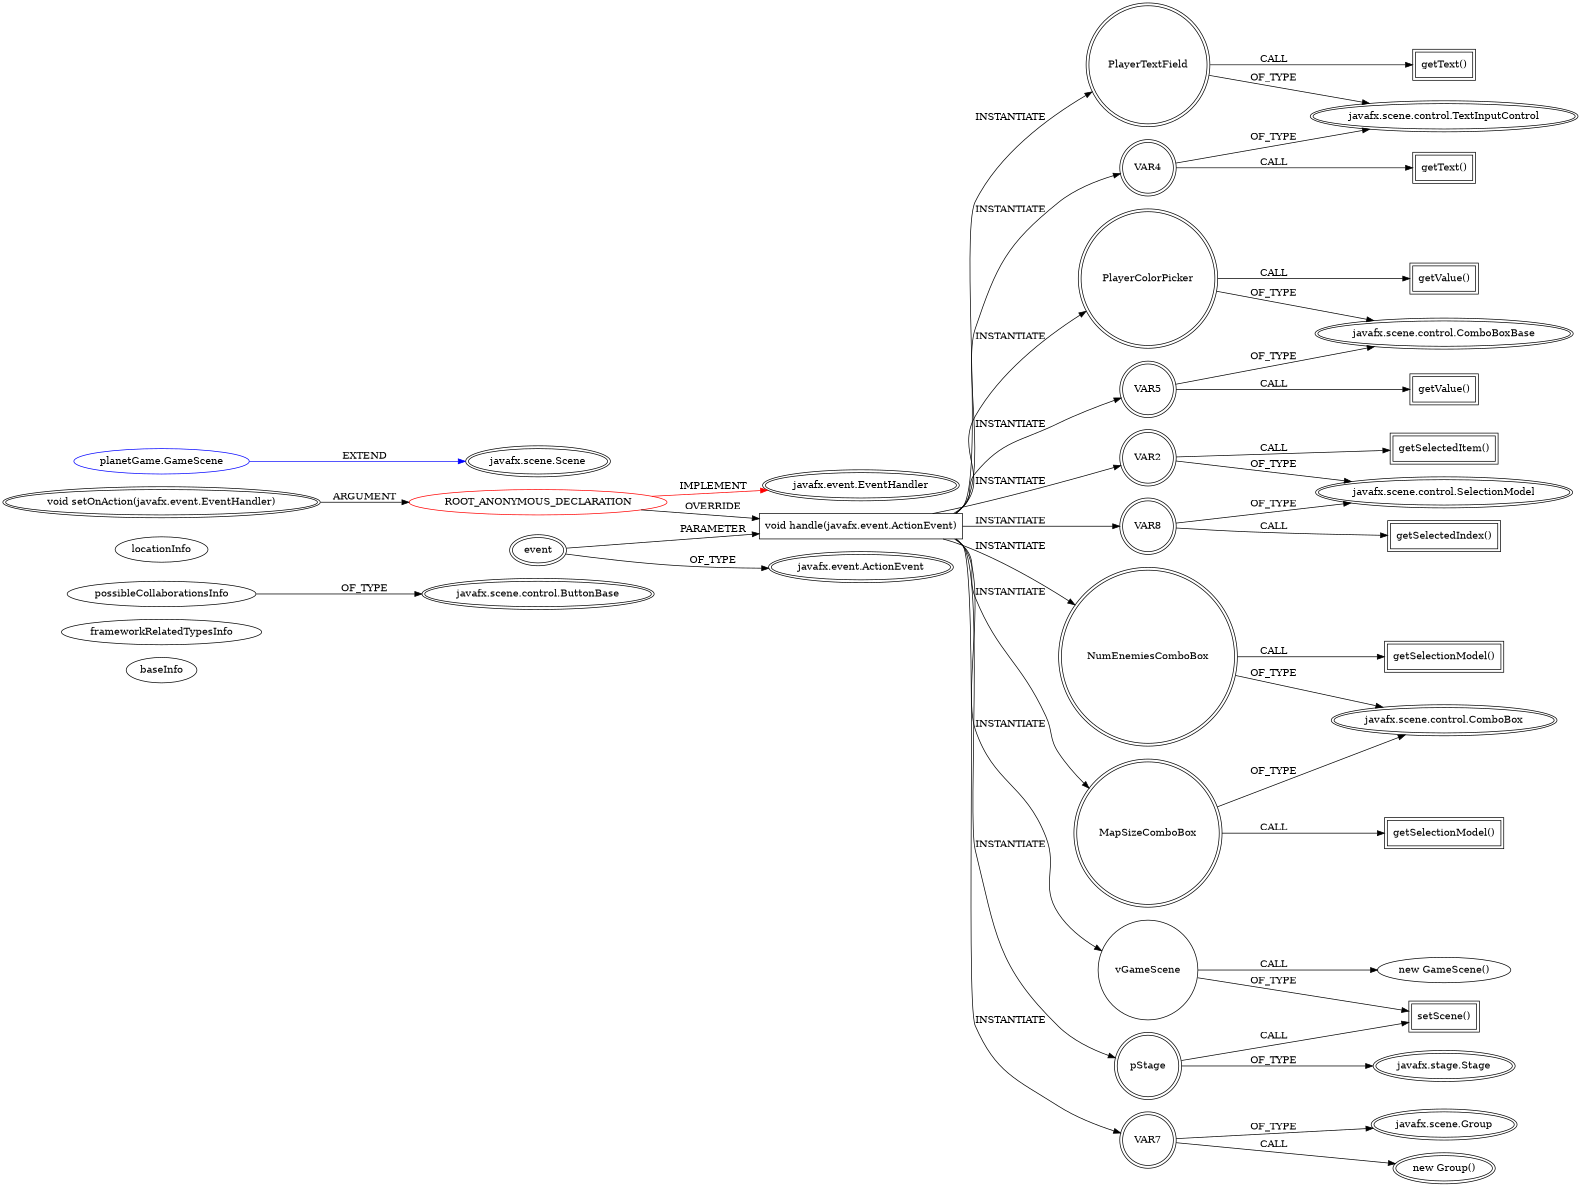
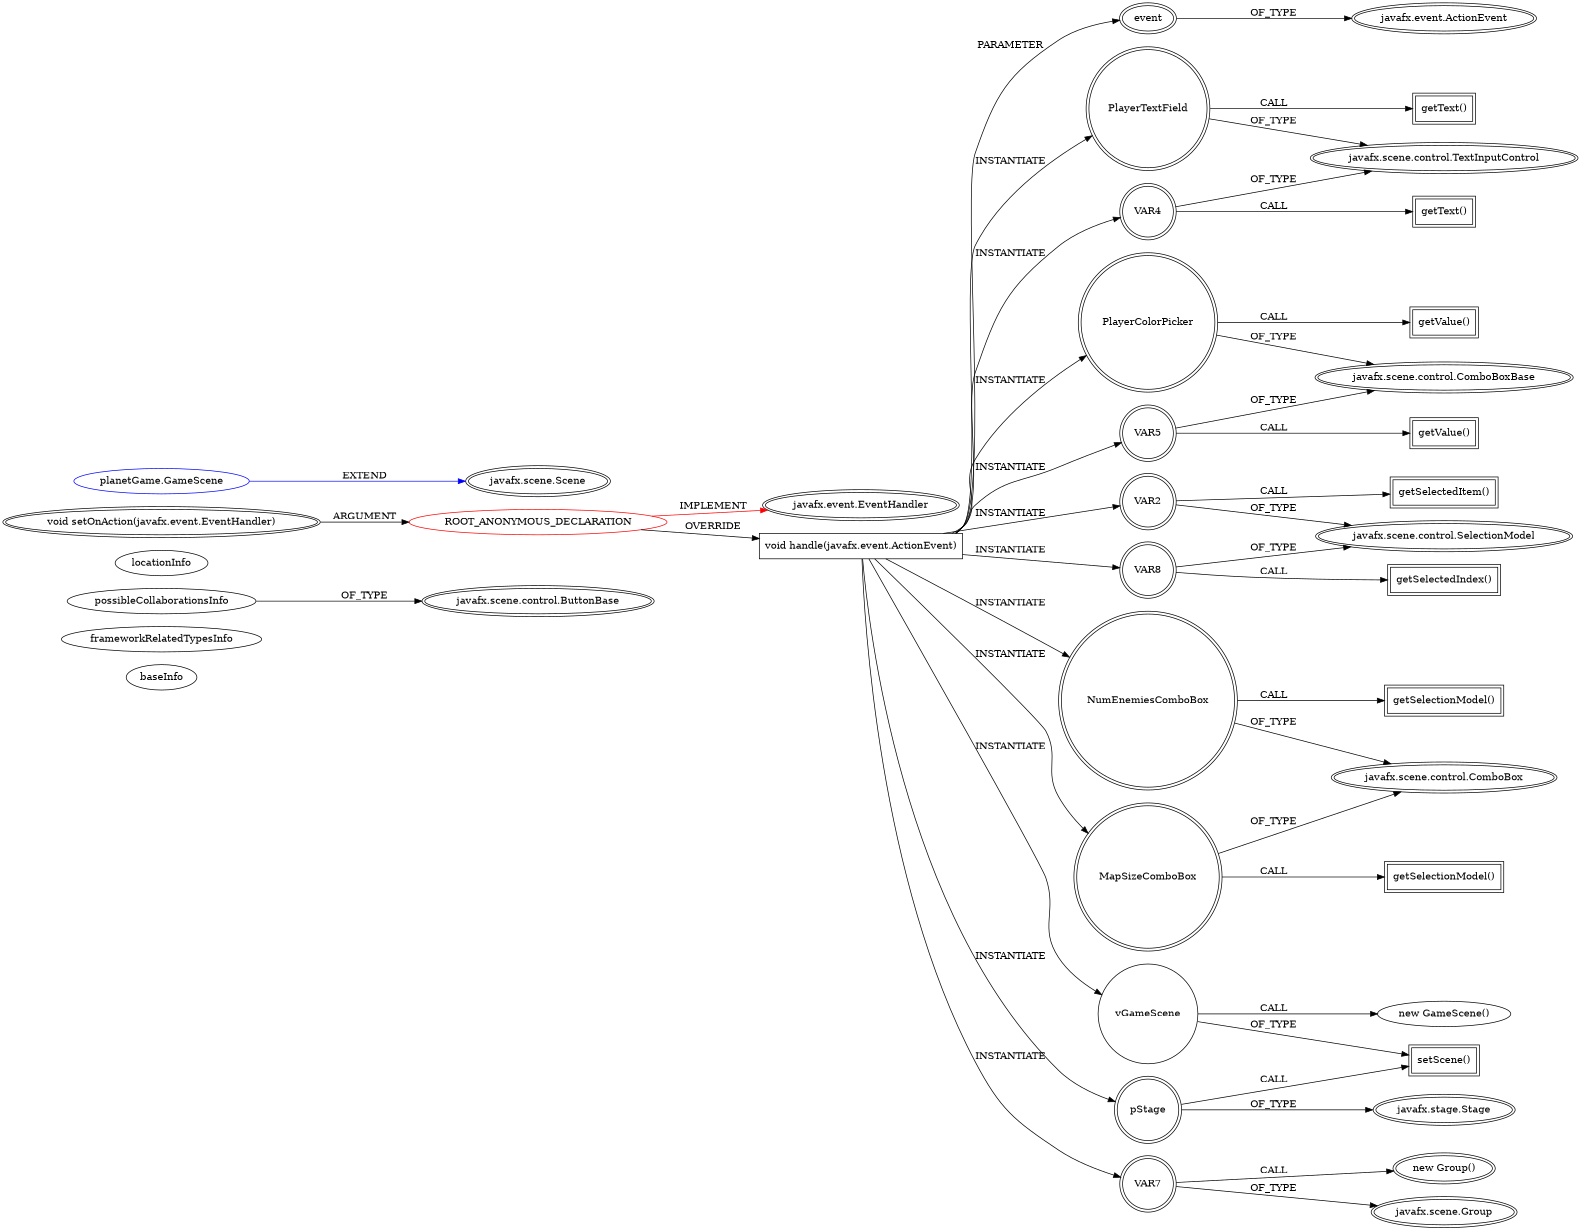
(659, 541) -> (971, 230)
